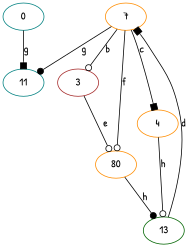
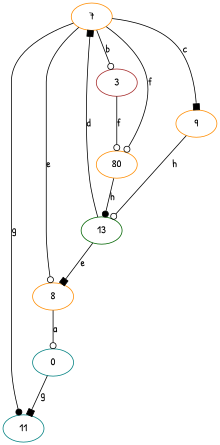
(105, 124) -> (119, 124)
(158, 124) -> (196, 124)
none -> (53, 297)
